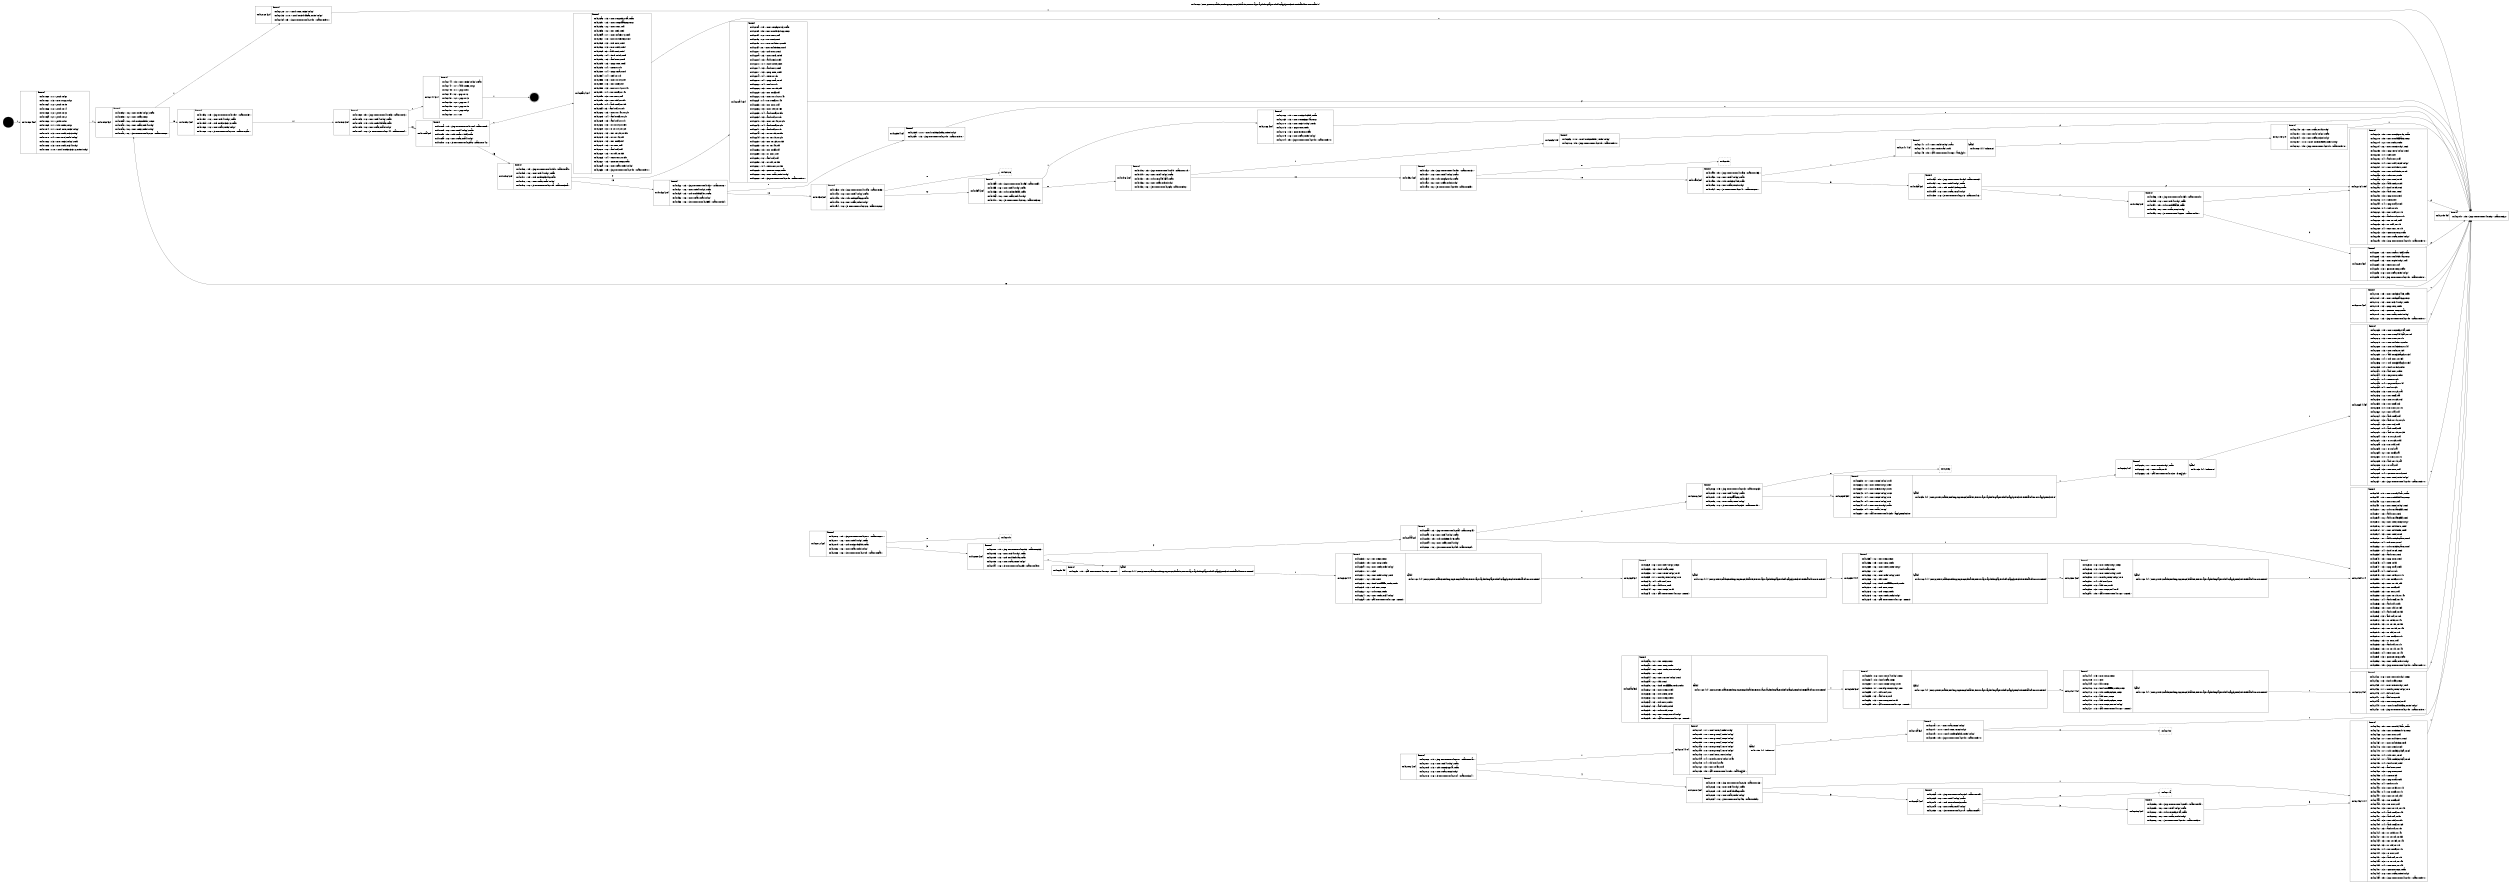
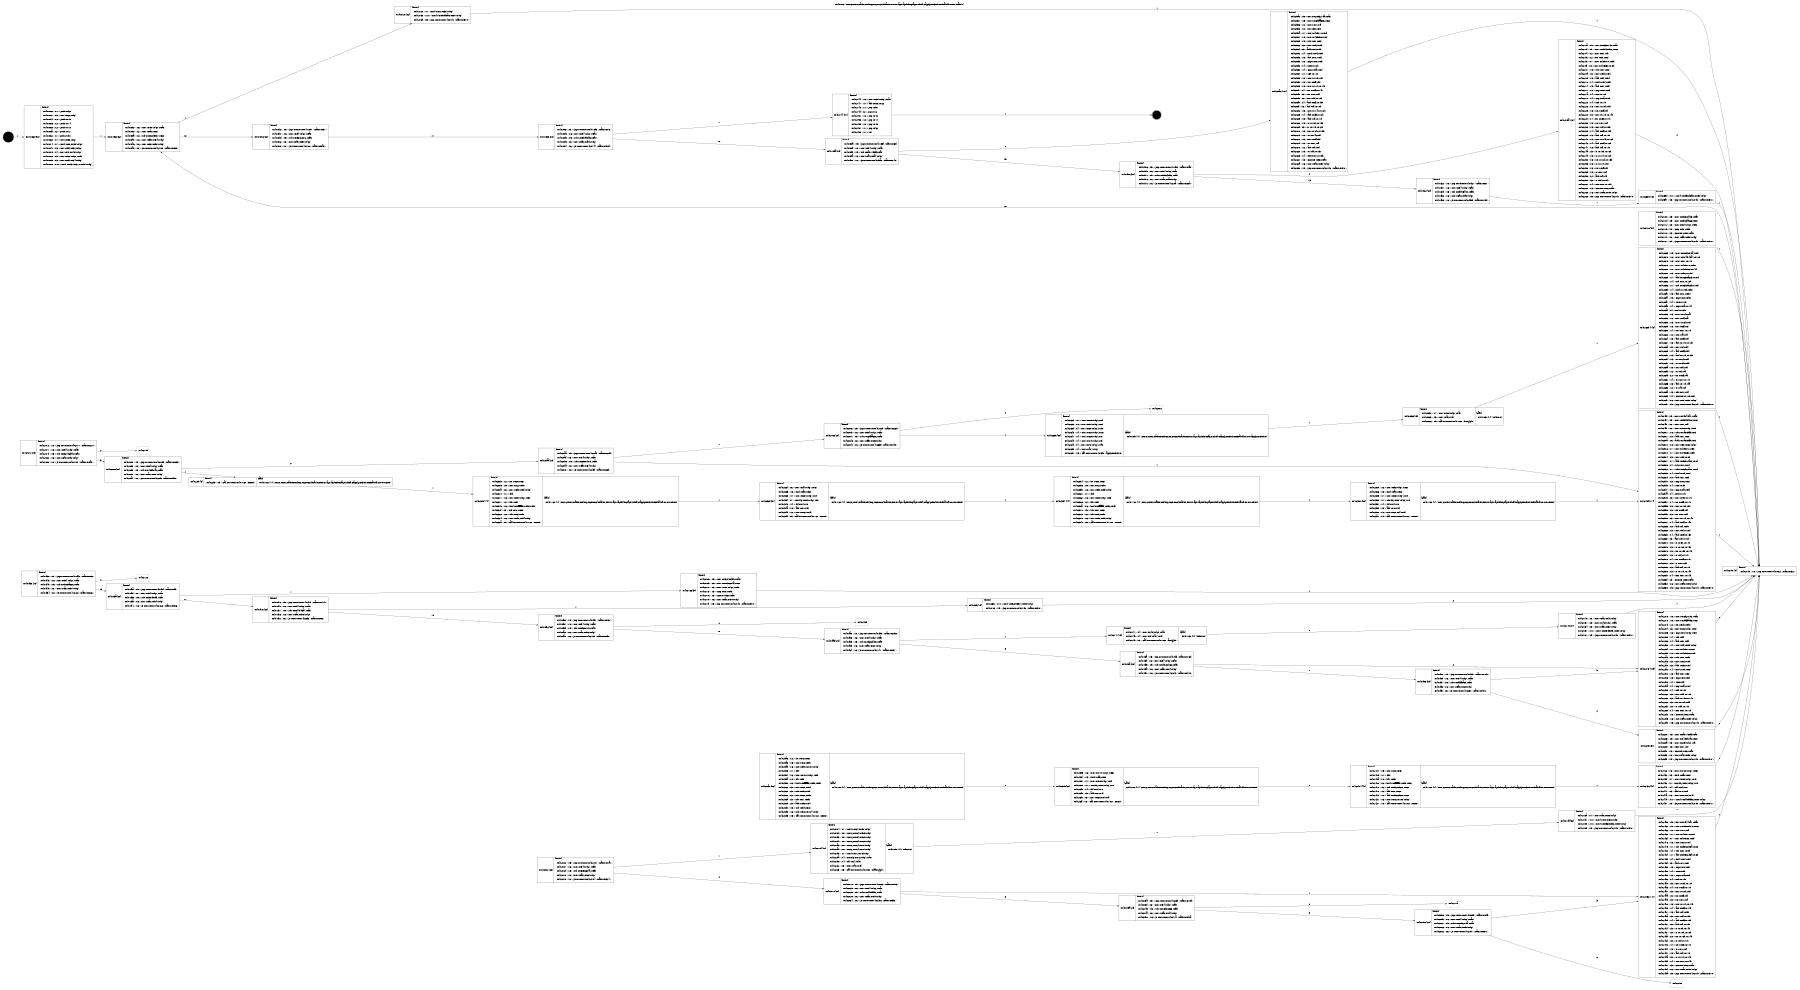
(768, 195) -> none
(2071, 731) -> (1578, 964)
